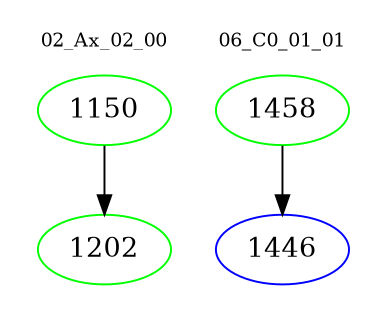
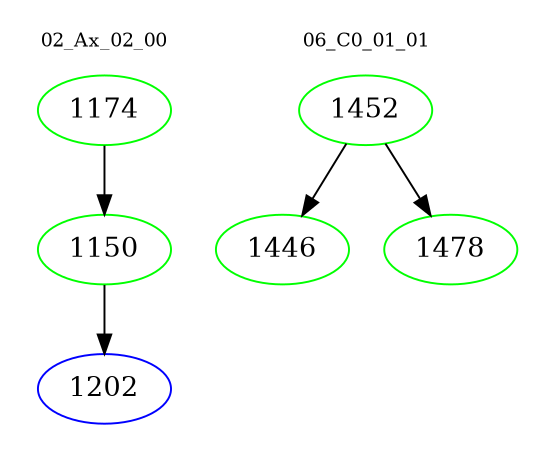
none -> (104, 110)
(282, 110) -> (366, 110)
(104, 250) -> (104, 389)
(282, 250) -> (282, 250)
none -> (451, 250)
